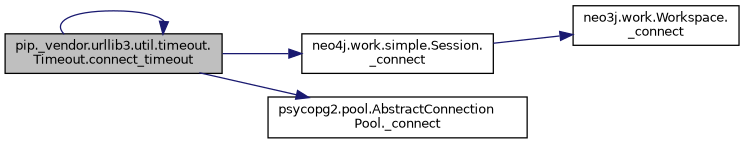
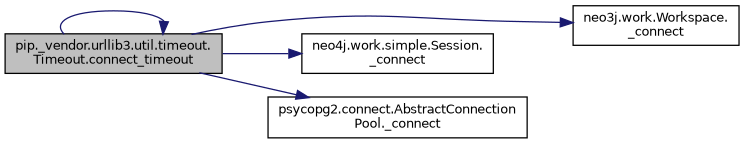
(526, 40) -> (375, 16)
(398, 117) -> (398, 117)
